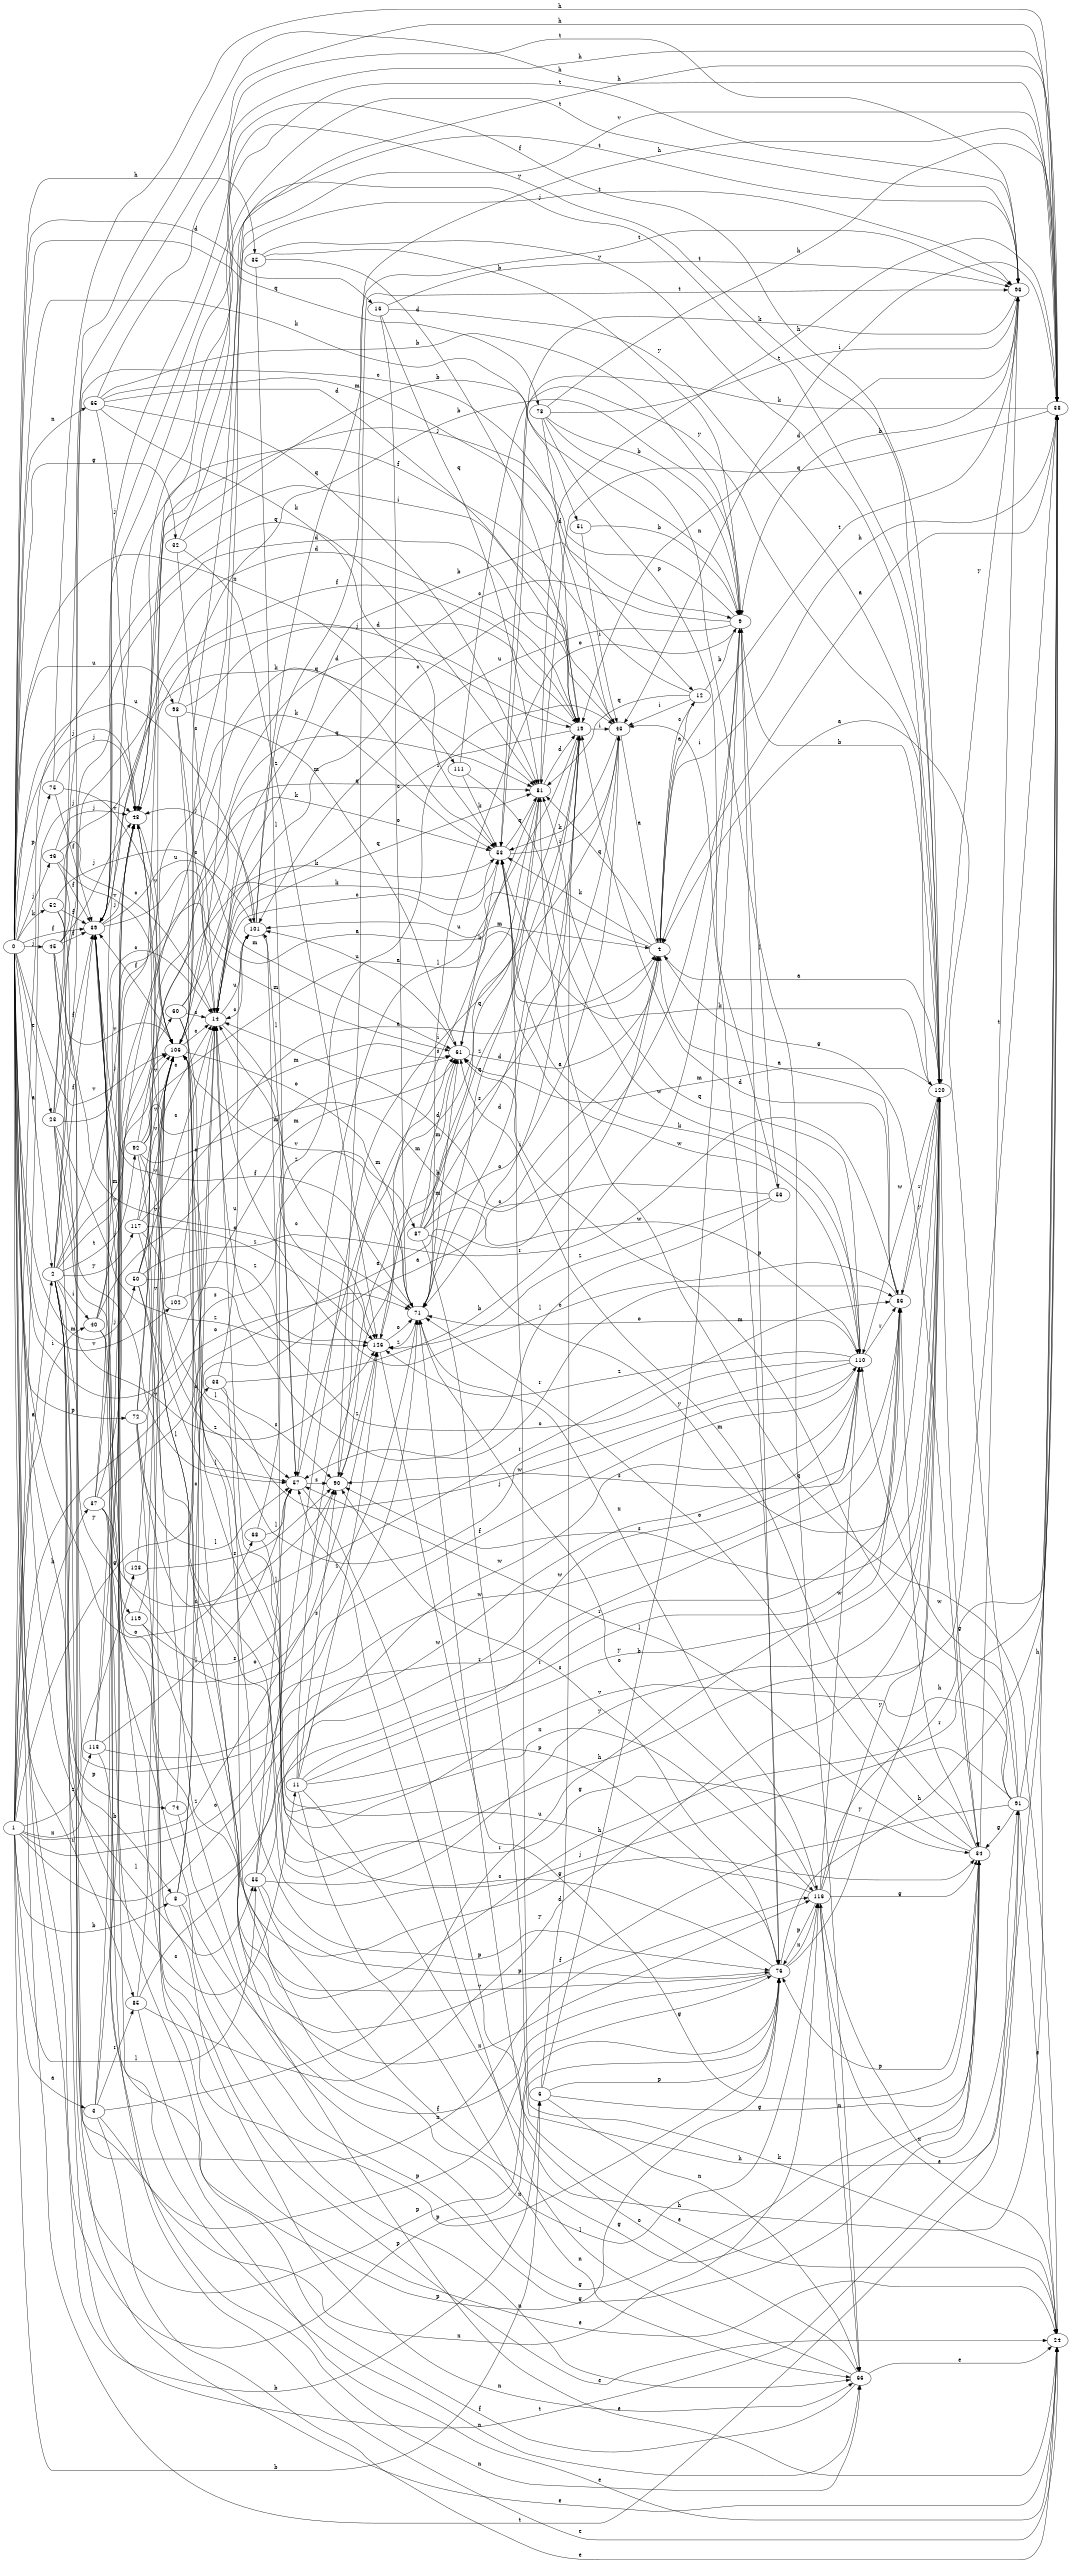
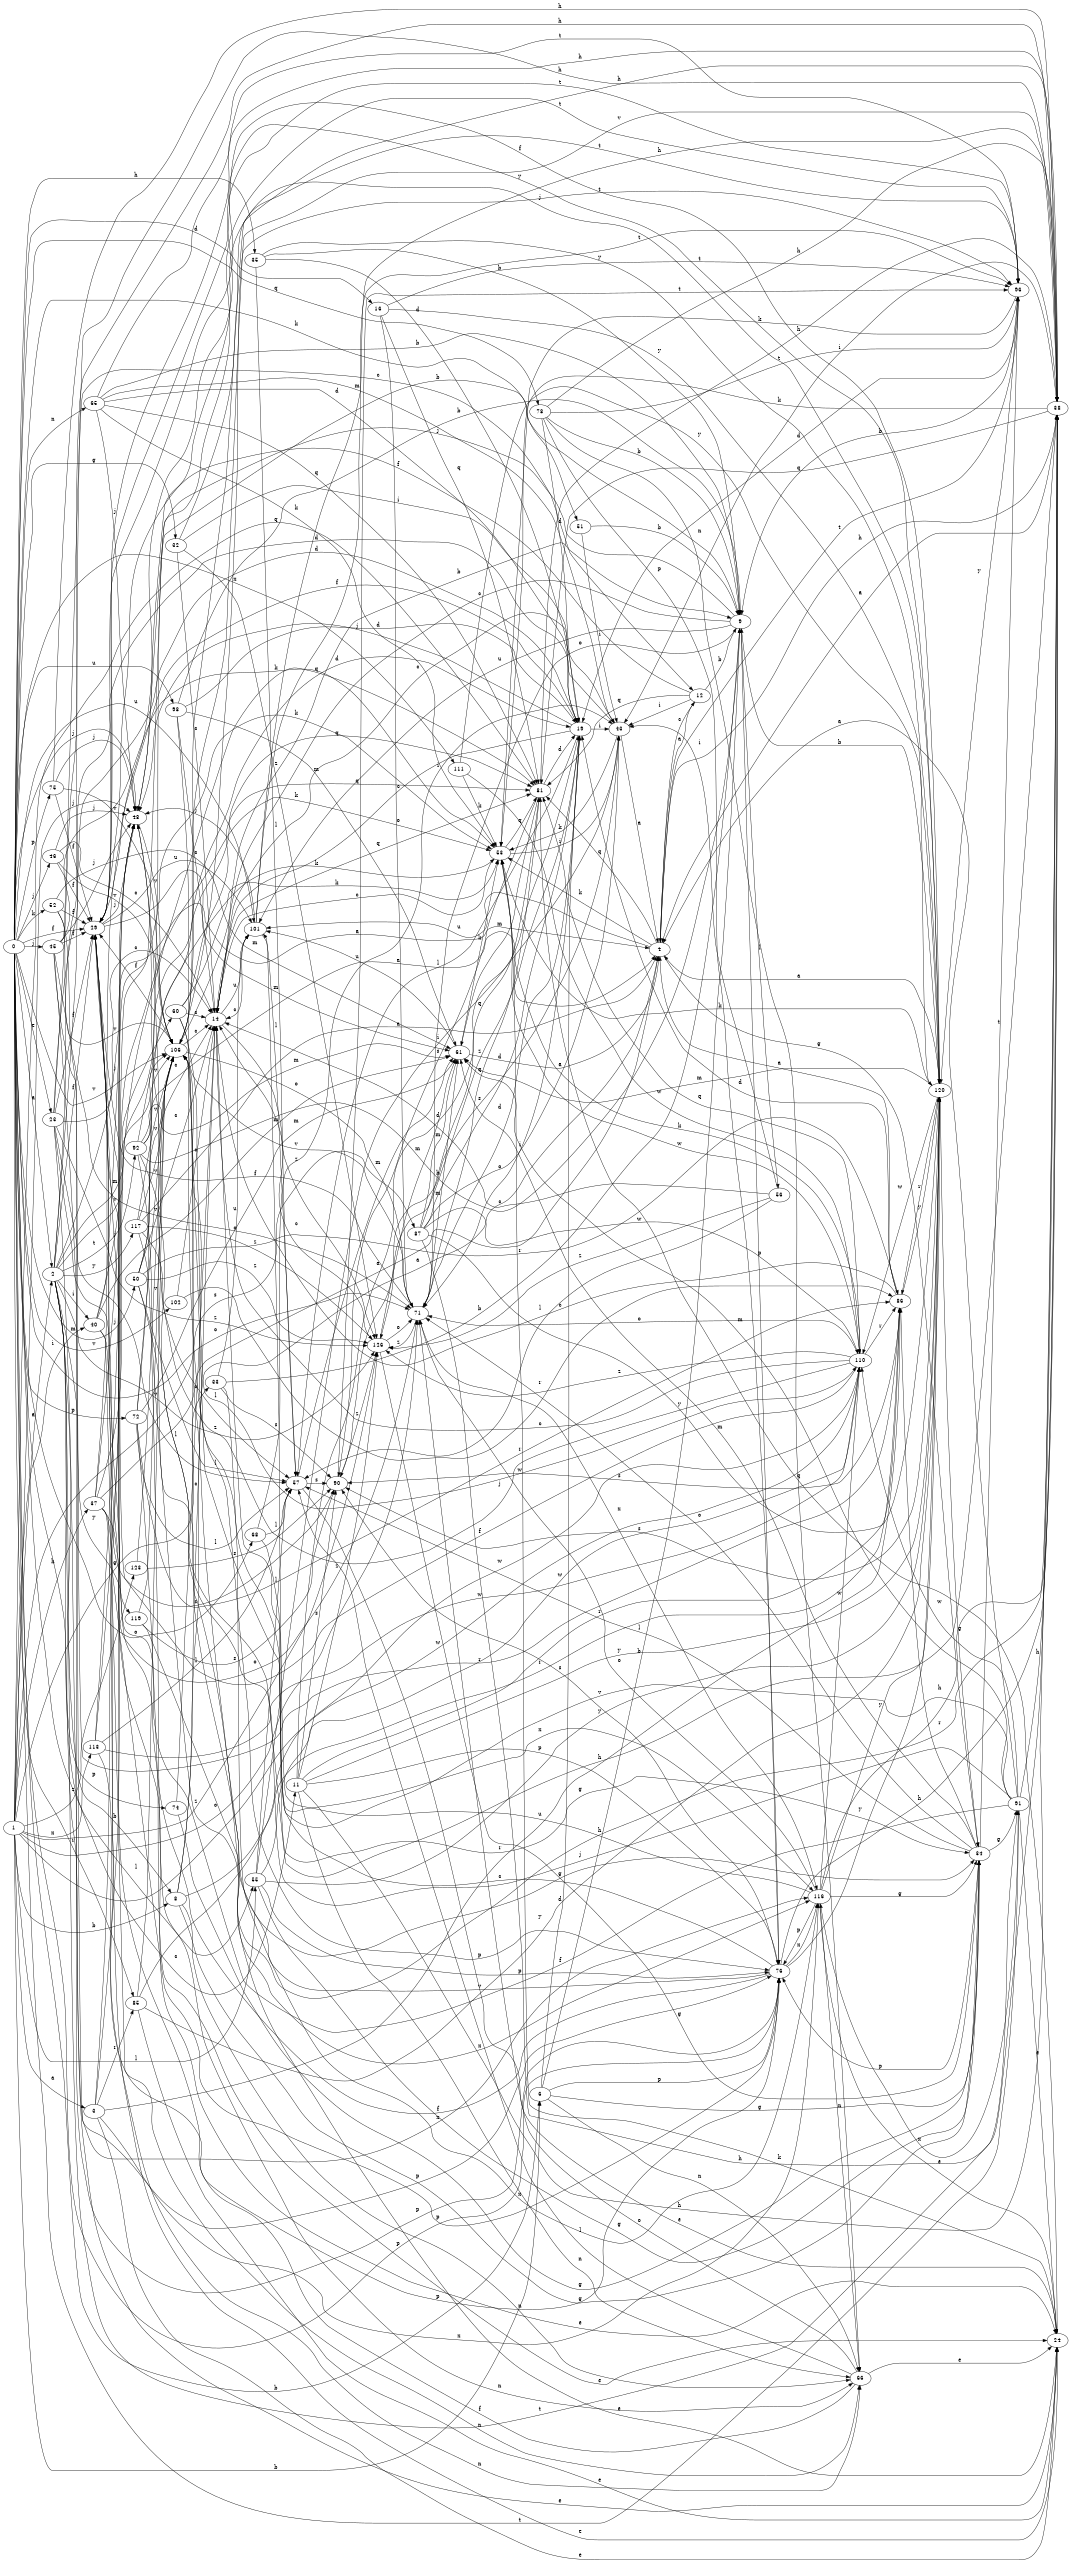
(94, 928) -> (94, 928)
(1002, 1828) -> (1006, 1836)
